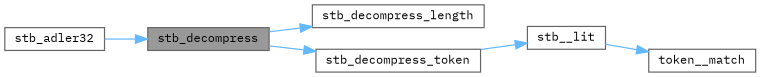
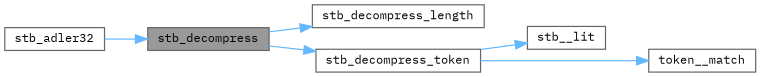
(621, 47) -> (558, 61)
